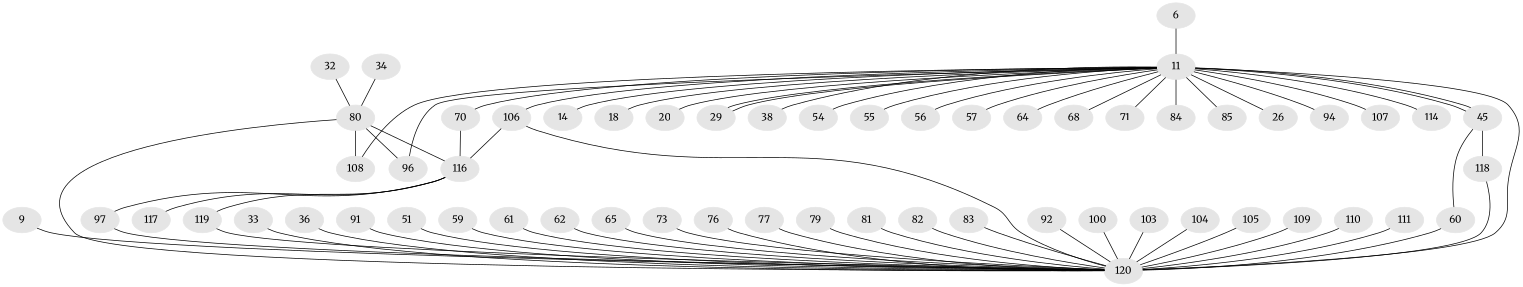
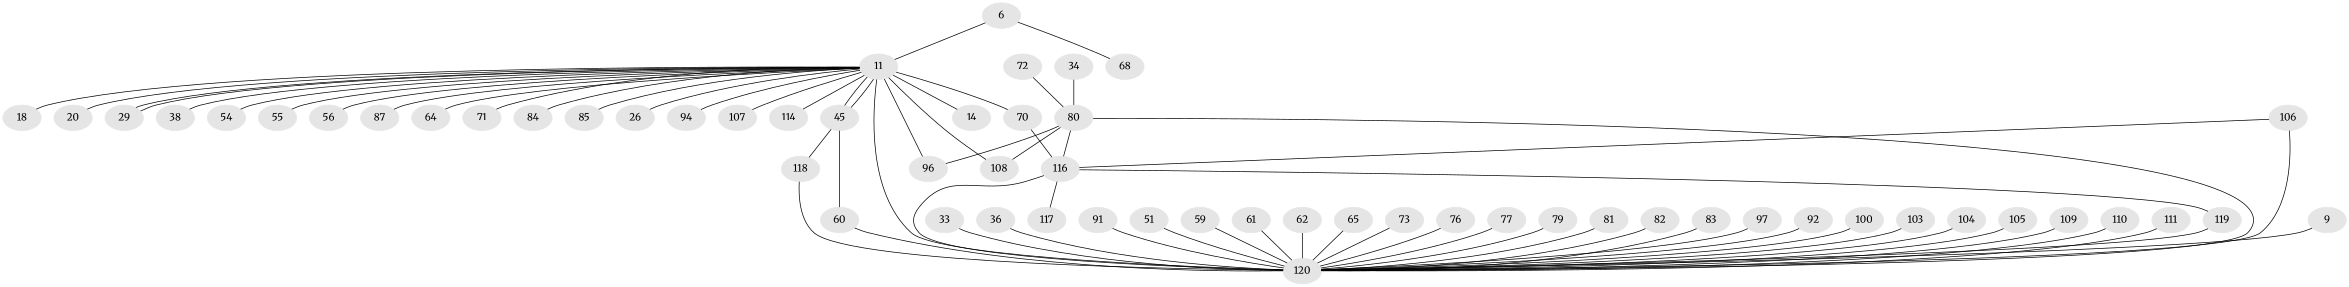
(330, 67) -> (1023, 67)
(840, 76) -> none
(1125, 92) -> (1064, 40)
(972, 118) -> (380, 118)
(221, 193) -> (917, 231)
